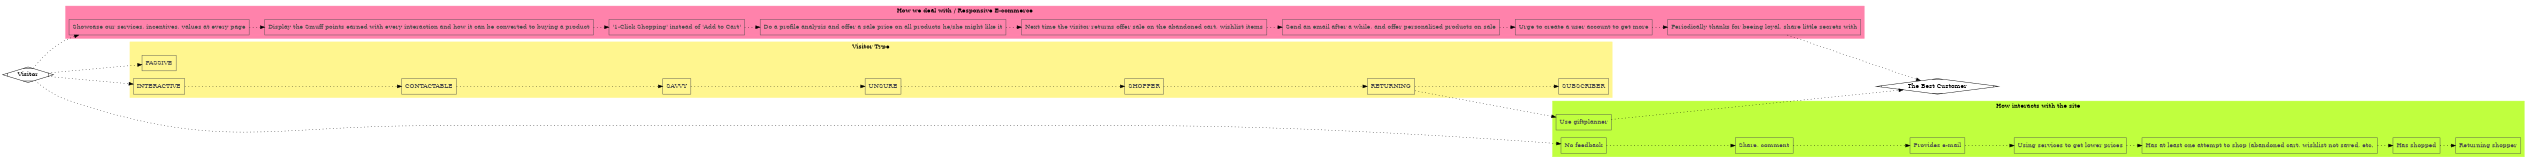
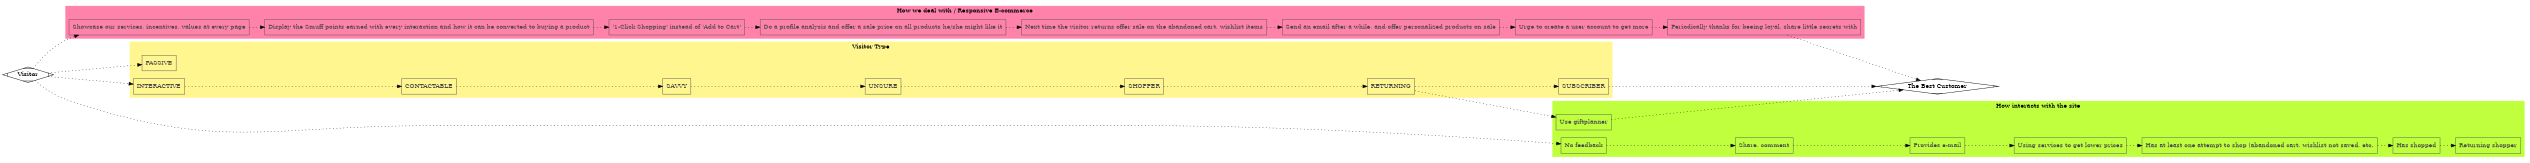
none -> (1740, 86)
